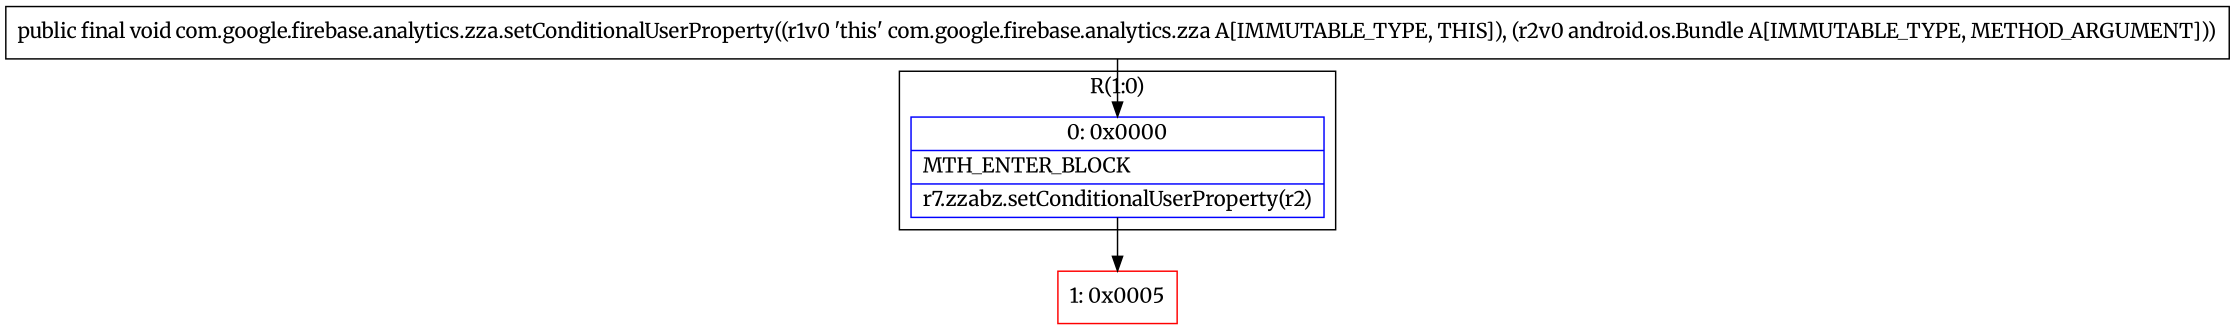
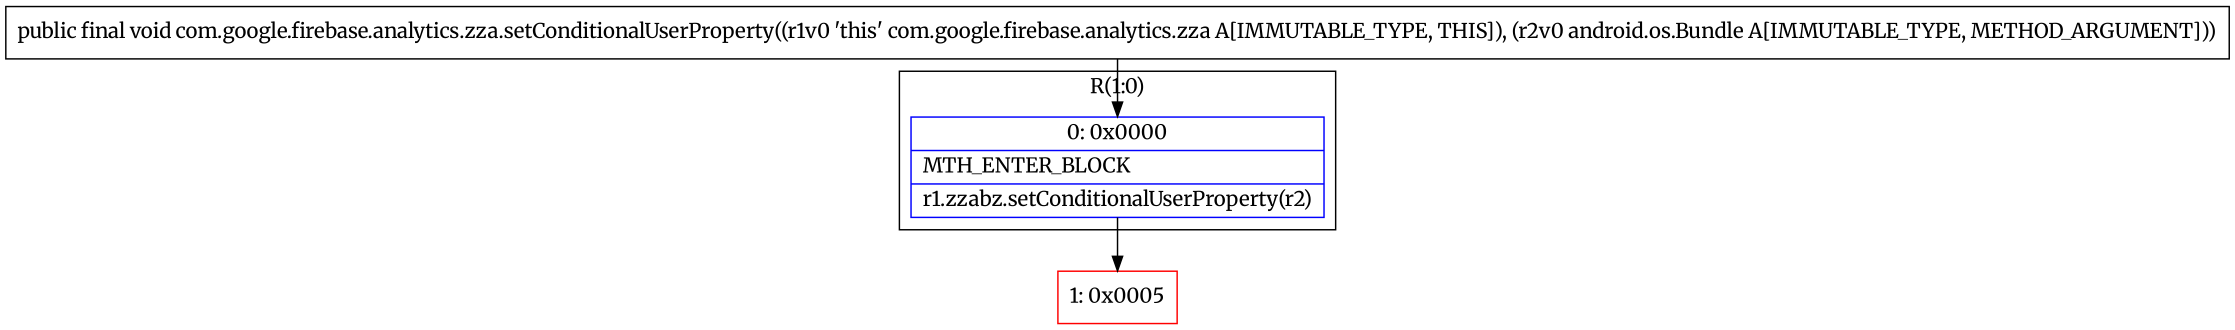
(1118, 200) -> (1118, 200)
